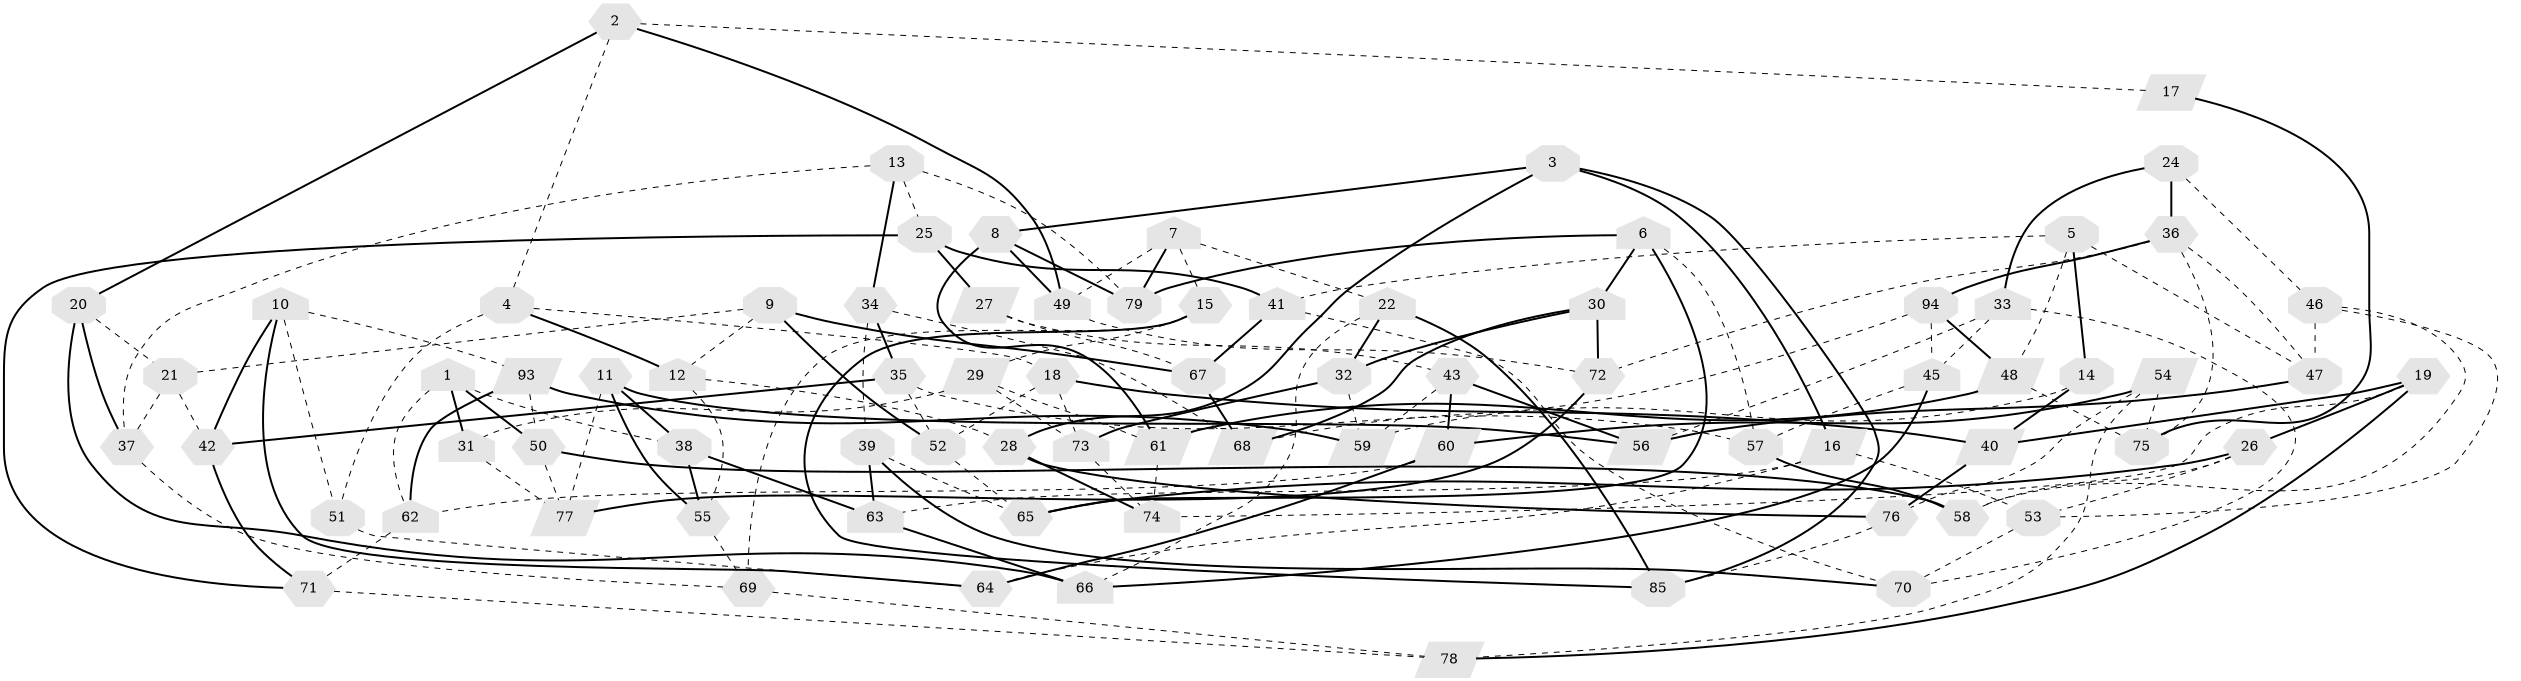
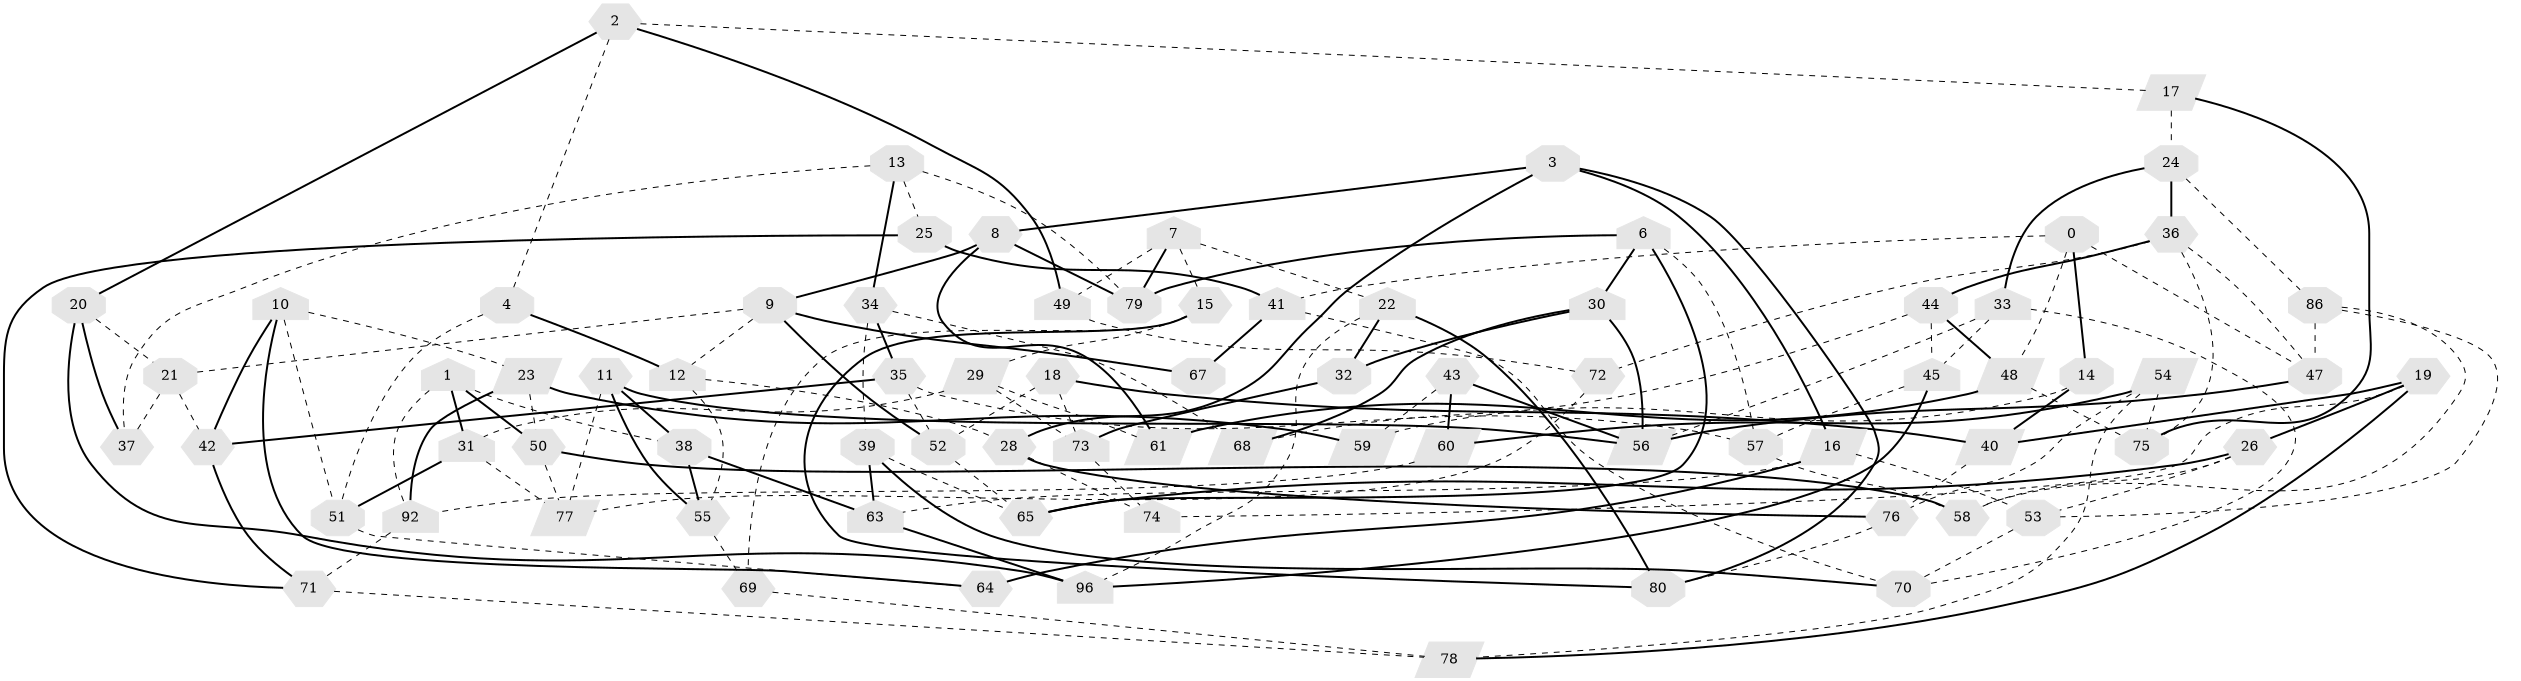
none -> (2171, 128)
(2072, 234) -> (2072, 234)
(1033, 274) -> (887, 273)
(985, 305) -> none
(1931, 305) -> (1931, 305)
(2315, 305) -> (2315, 305)
(785, 331) -> none
(1598, 339) -> (1637, 371)
(527, 376) -> (527, 376)
(1221, 412) -> none
(1354, 415) -> none
(1950, 476) -> (1950, 476)
(1156, 477) -> none
(1830, 477) -> (1830, 477)
none -> (404, 482)
(1081, 483) -> (1081, 483)
(949, 497) -> (949, 497)
(411, 518) -> (411, 518)
(1224, 525) -> none
(1405, 527) -> (1405, 527)
(420, 566) -> none
(1085, 589) -> (1085, 589)
(1658, 589) -> (1658, 589)
